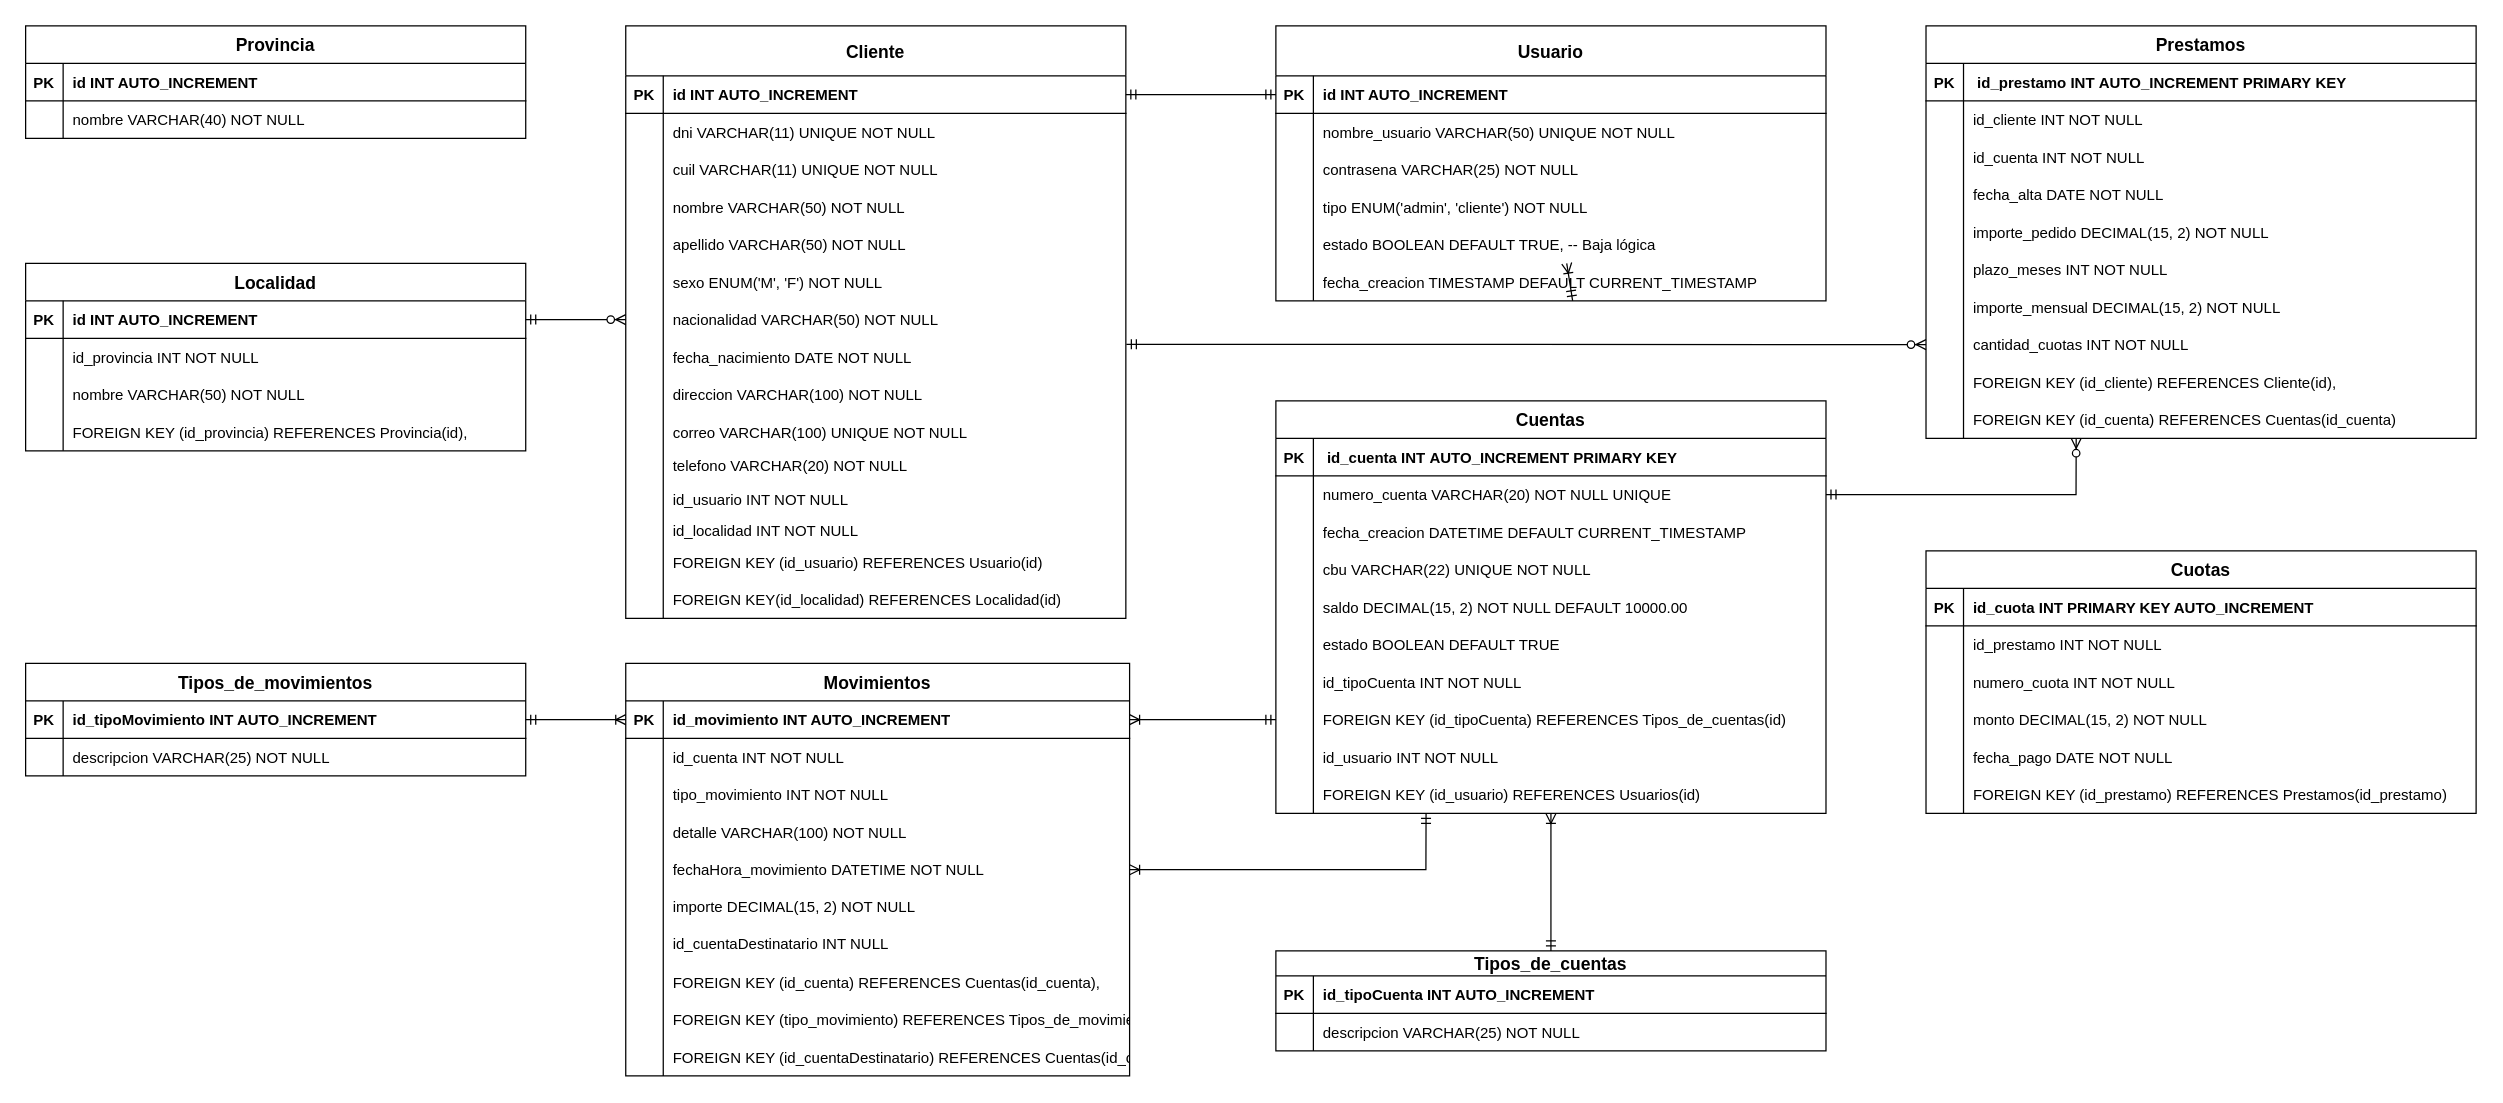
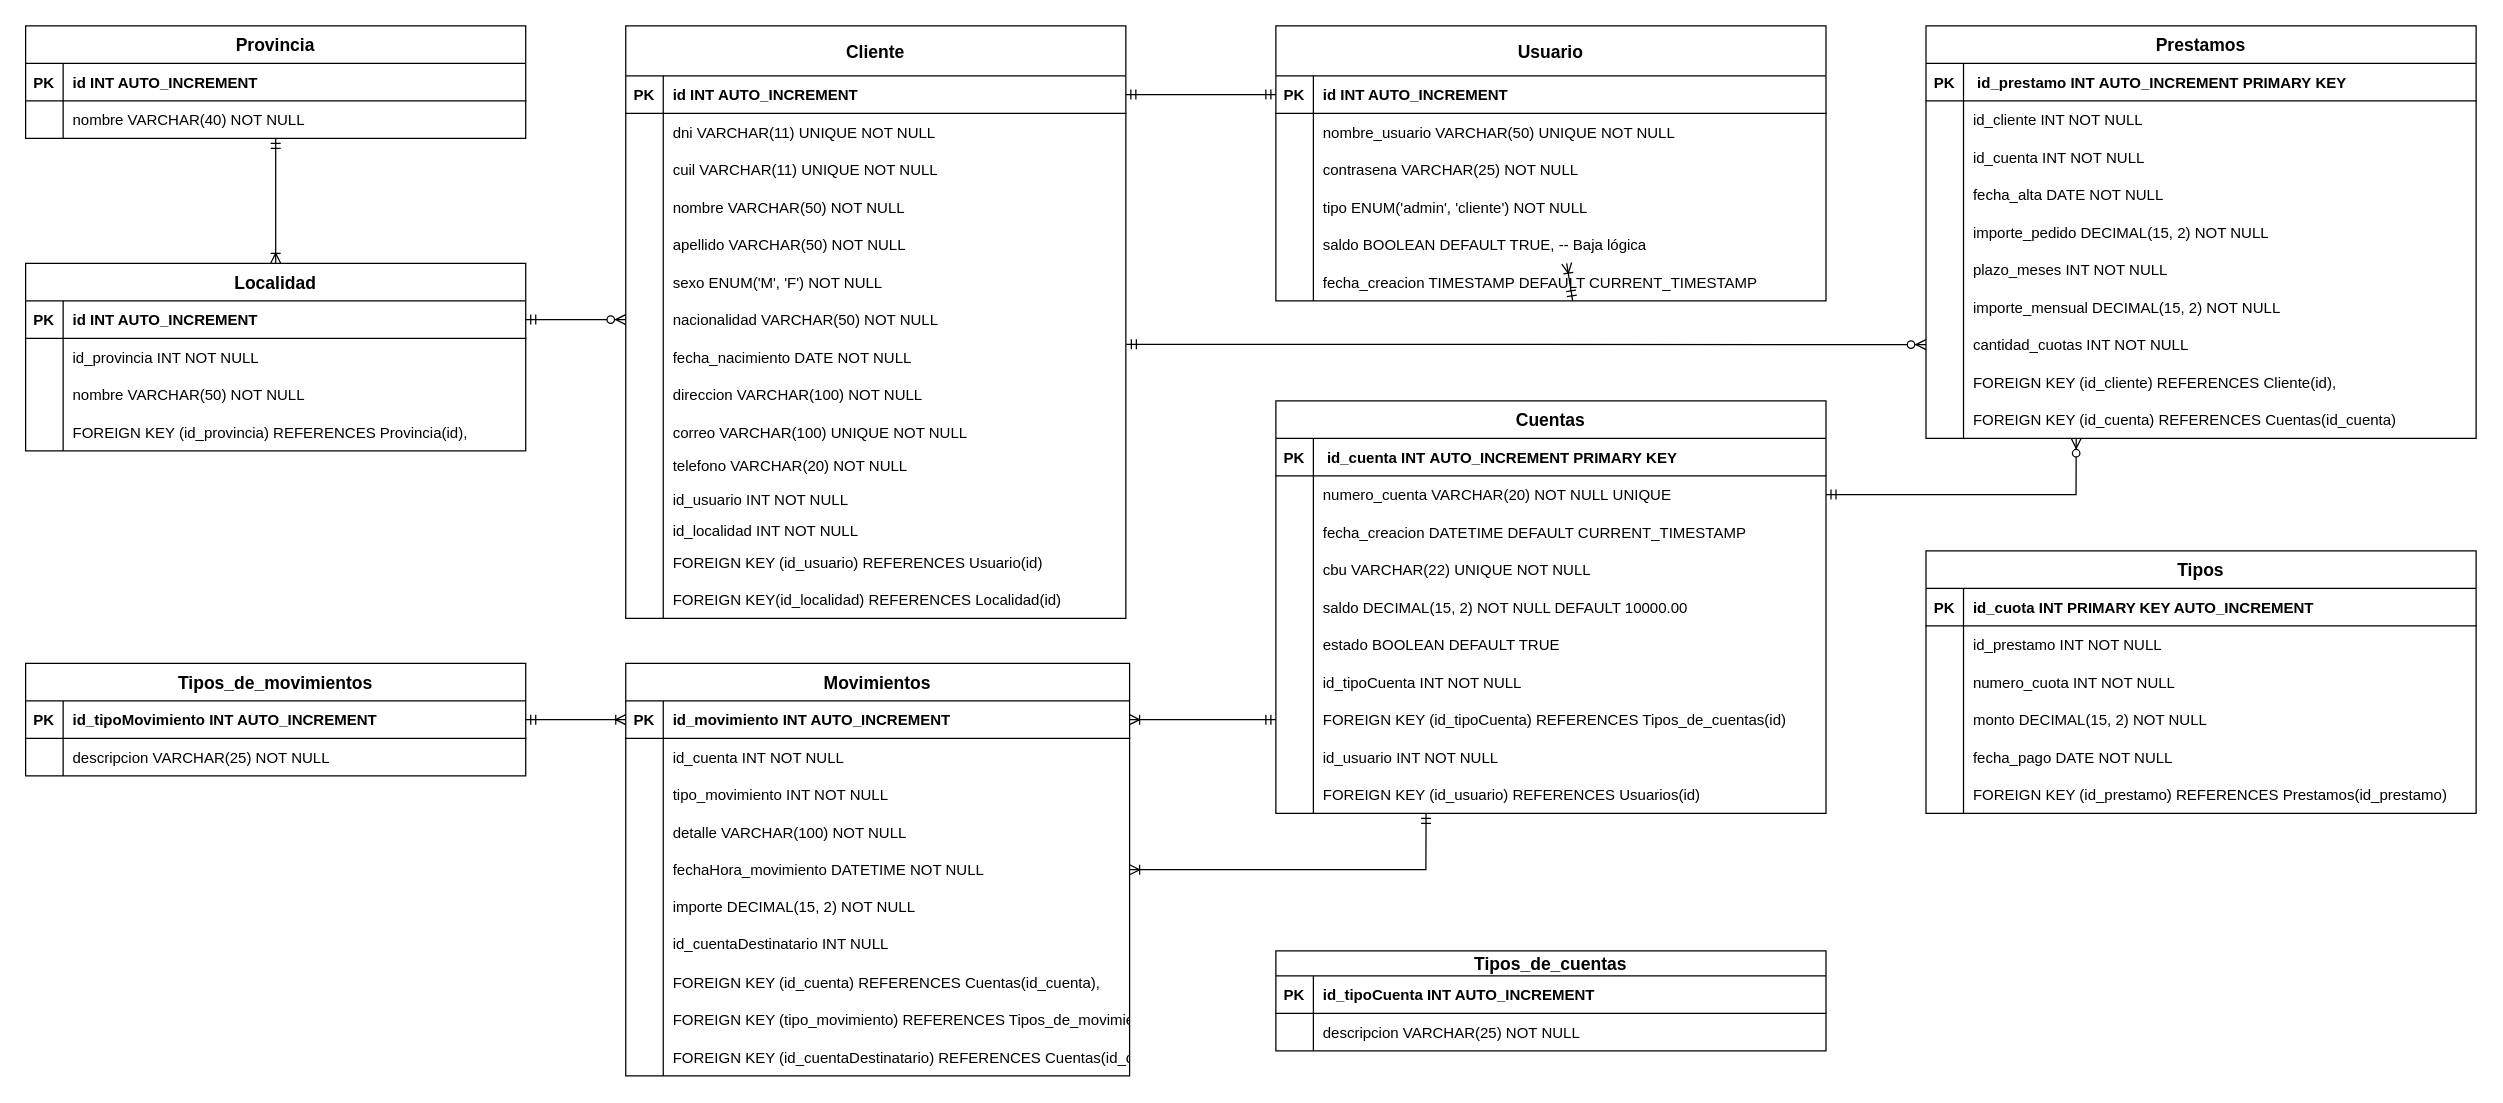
none -> (276, 202)
(1486, 245) -> (1479, 245)
(2200, 570) -> (2200, 570)
(1551, 883) -> none
